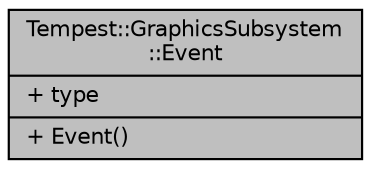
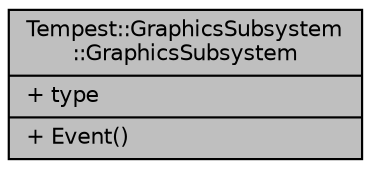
(185, 54) -> (185, 54)
